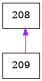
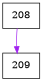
(26, 44) -> (17, 37)
